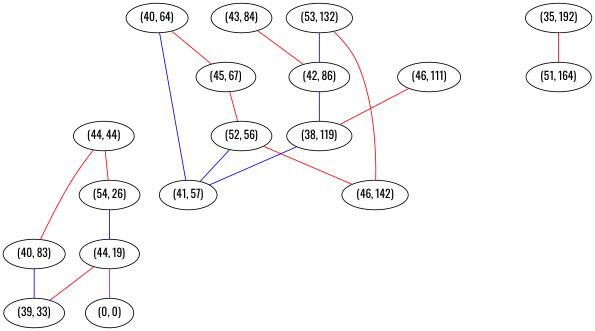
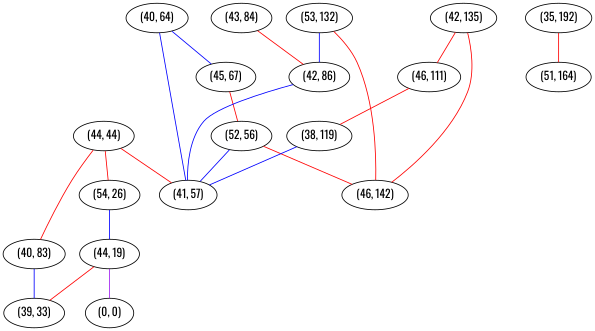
none -> (464, 18)
(192, 48) -> (192, 48)
(319, 107) -> (218, 111)
none -> (146, 166)
